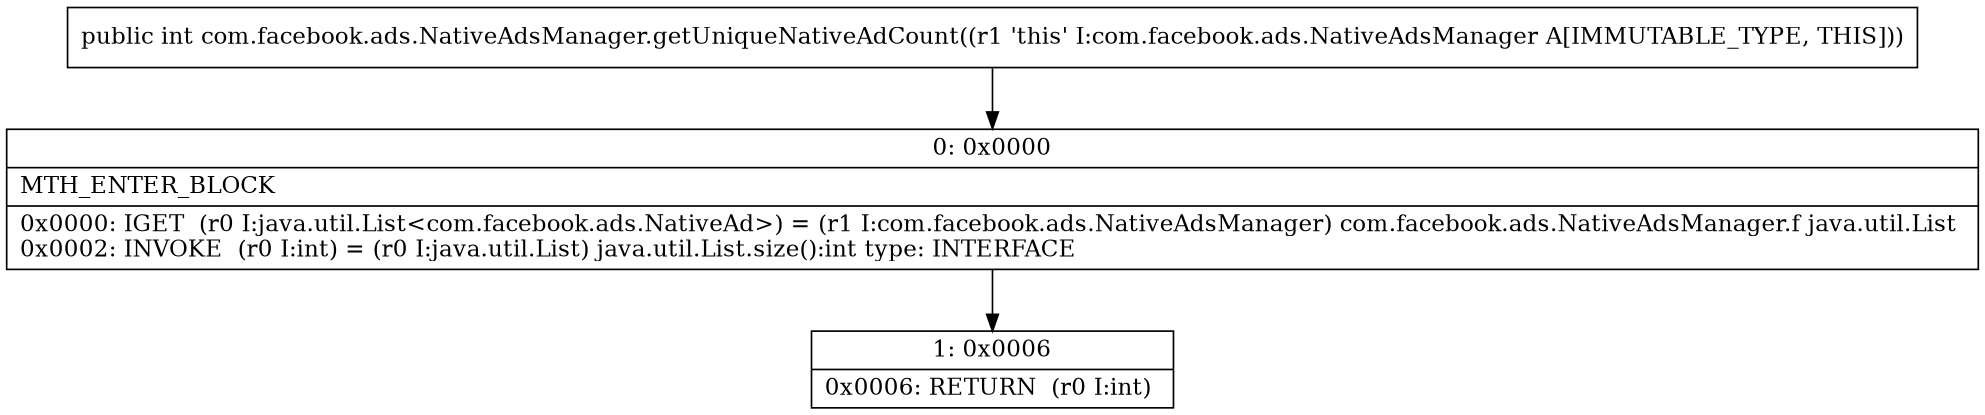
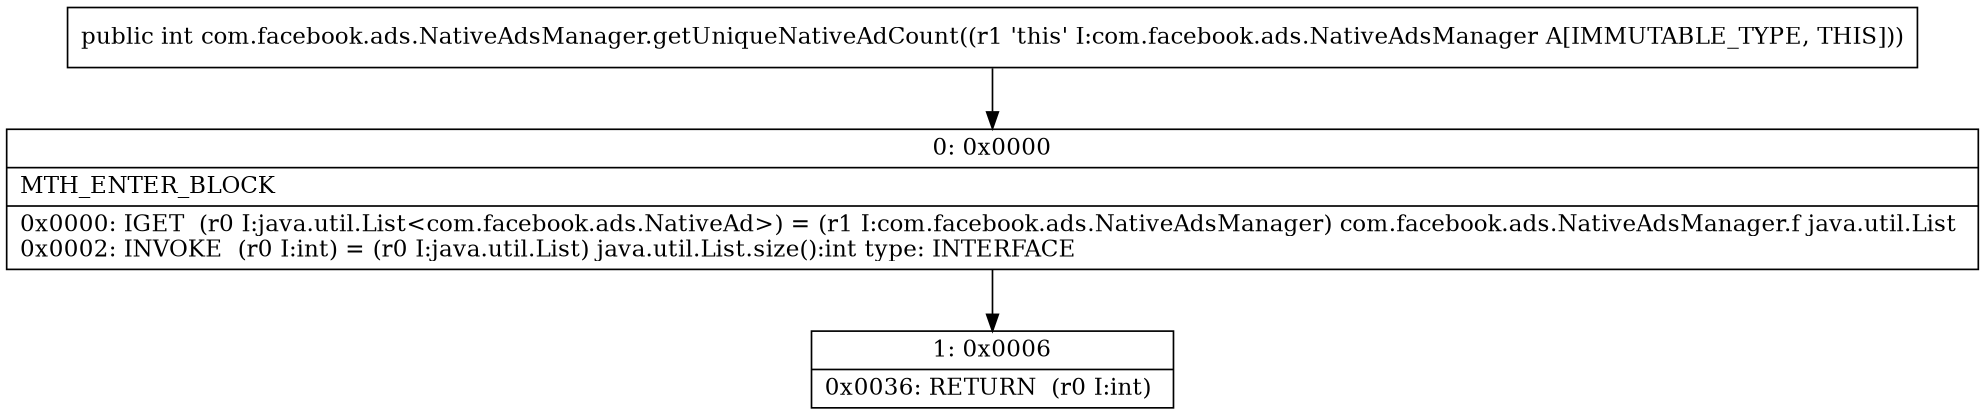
(992, 388) -> (992, 388)
